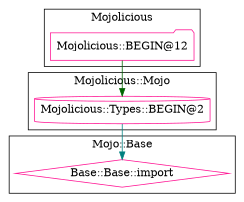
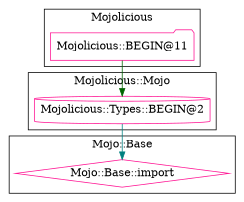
(122, 47) -> (122, 47)
(122, 173) -> (122, 173)
